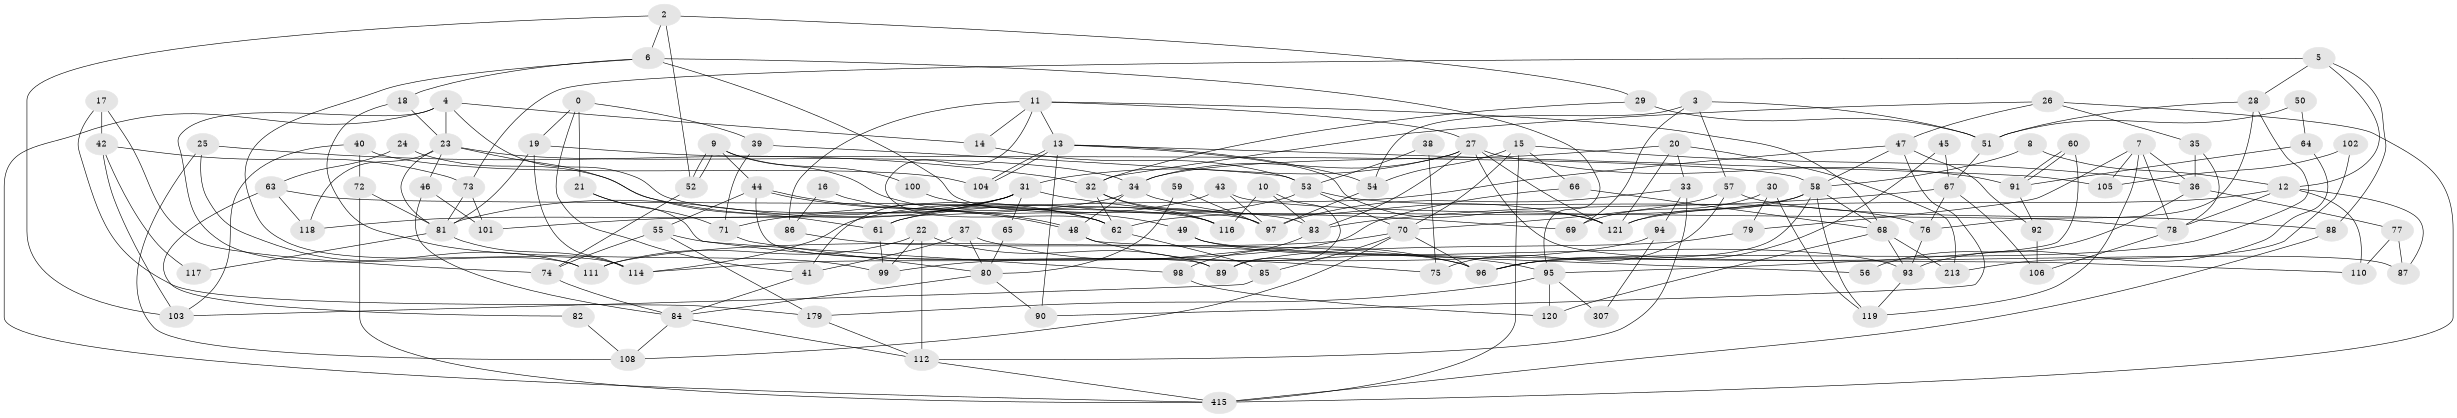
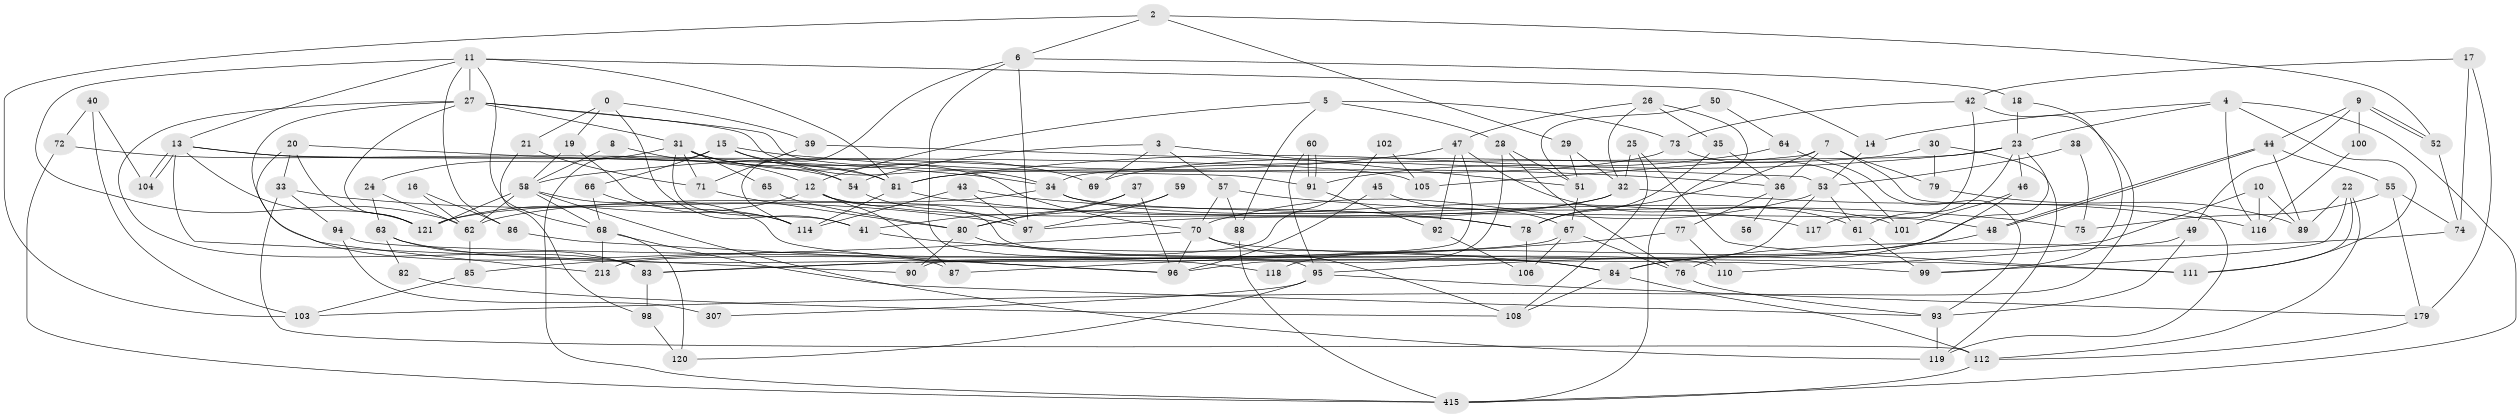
(495, 193) -> (698, 88)
(600, 217) -> (530, 162)
(1620, 264) -> none
